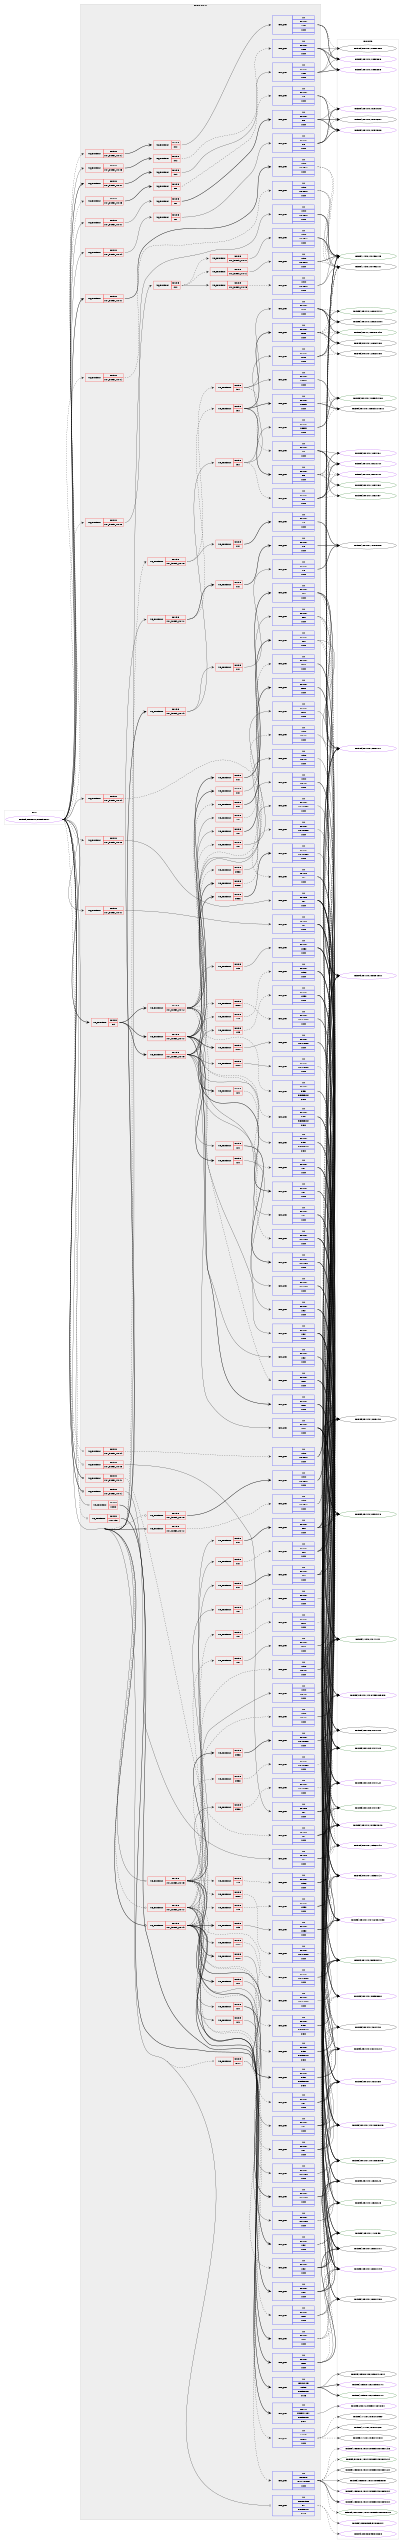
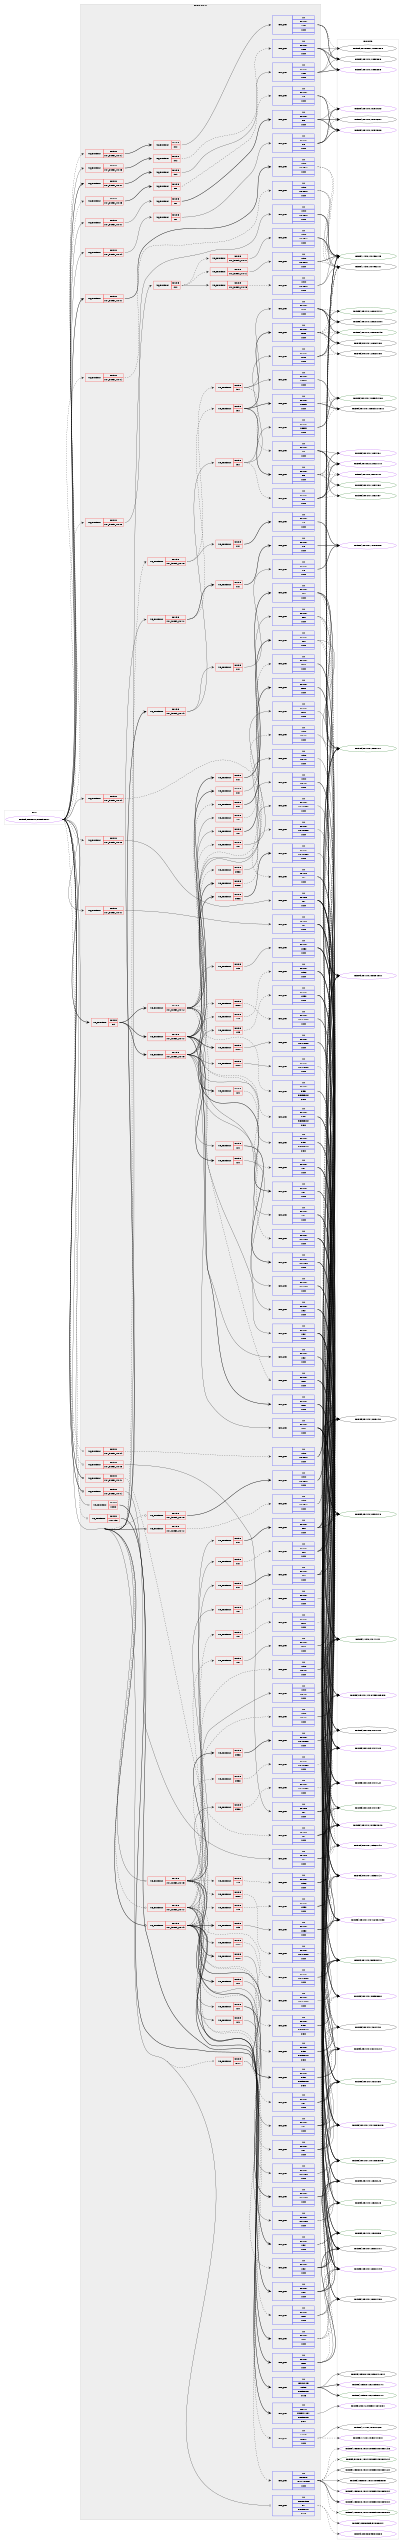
(368, 49) -> (368, 49)
(368, 59) -> (368, 59)
(368, 333) -> (368, 333)
(368, 464) -> (368, 464)
(368, 546) -> (368, 546)
(368, 748) -> (368, 748)
(368, 1748) -> (368, 1748)
(368, 2082) -> (368, 2082)
(368, 2233) -> (368, 2233)
(368, 2417) -> none
(368, 2438) -> (368, 2438)
(368, 2513) -> (368, 2513)
